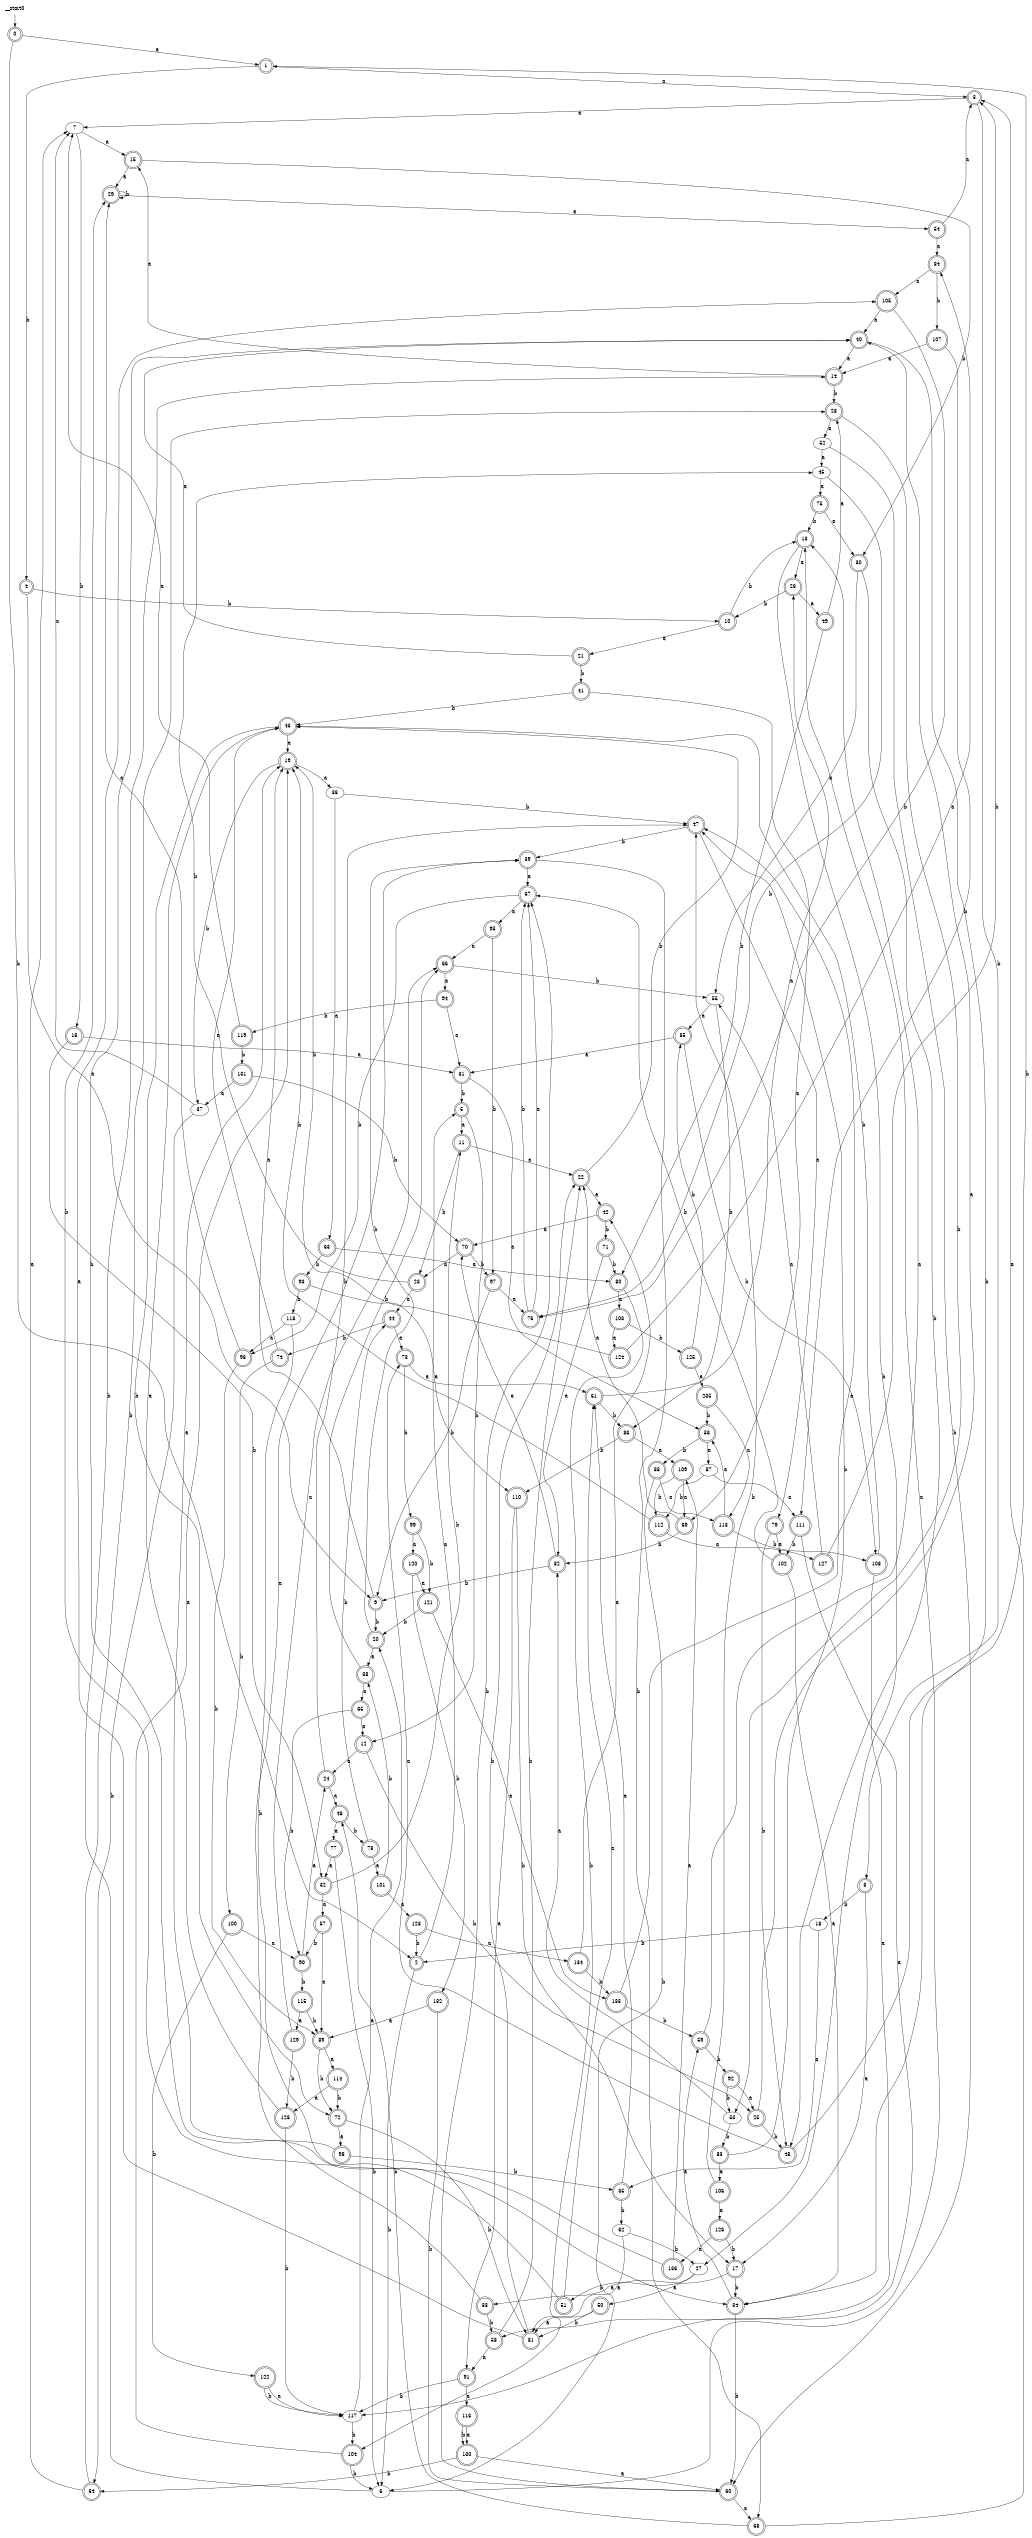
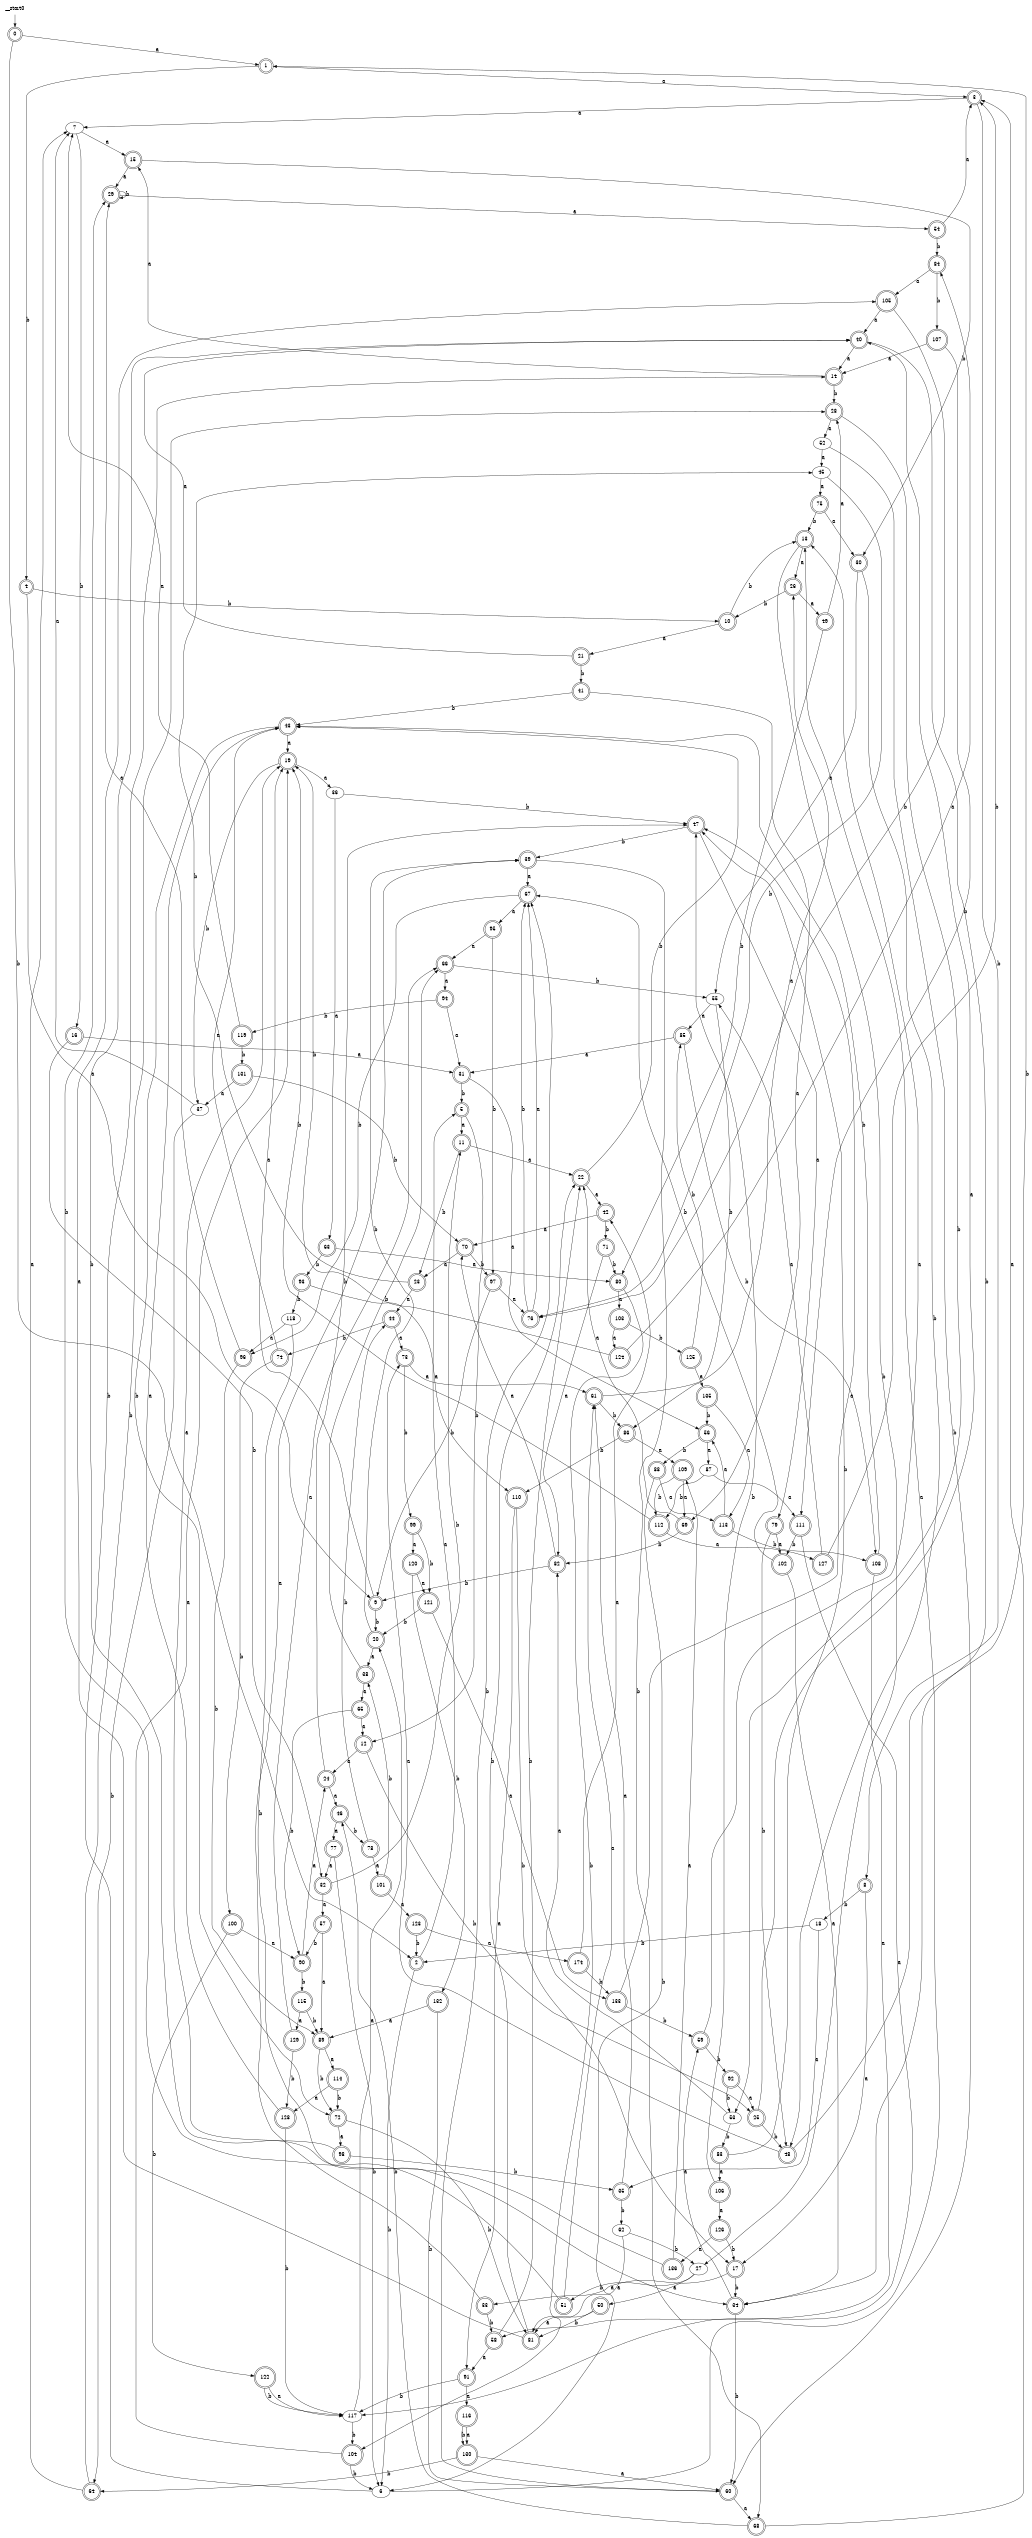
(938, 247) -> (939, 247)
(707, 1397) -> (707, 1397)
(578, 1963) -> (578, 1963)
